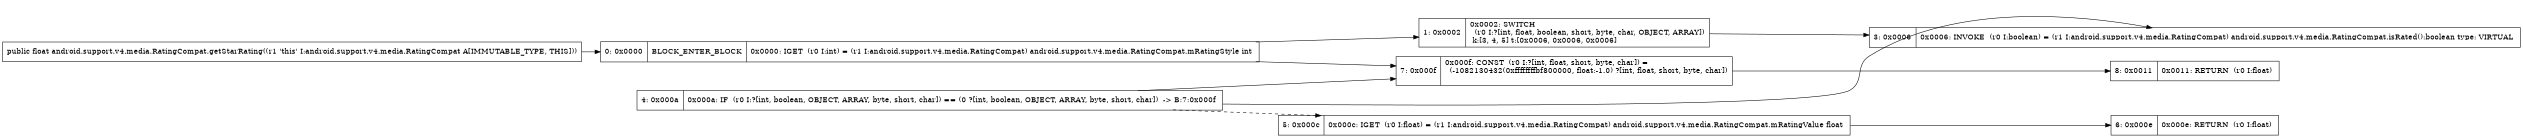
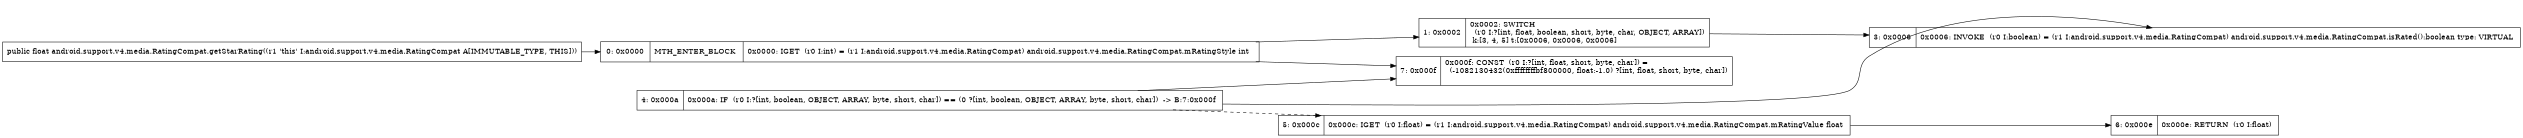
(697, 52) -> (695, 52)
(2195, 71) -> none
